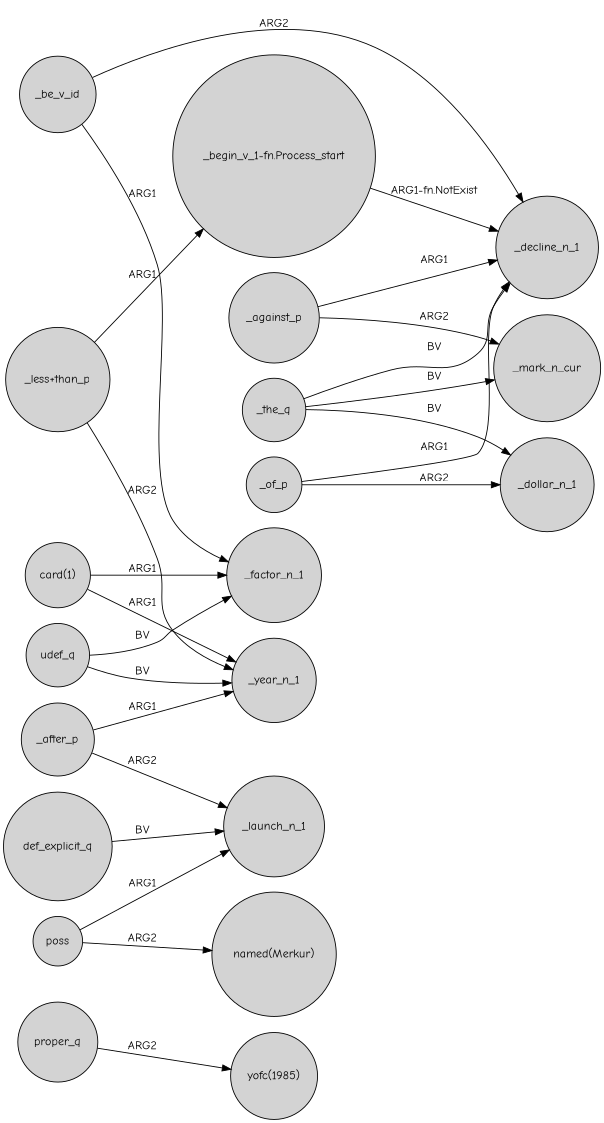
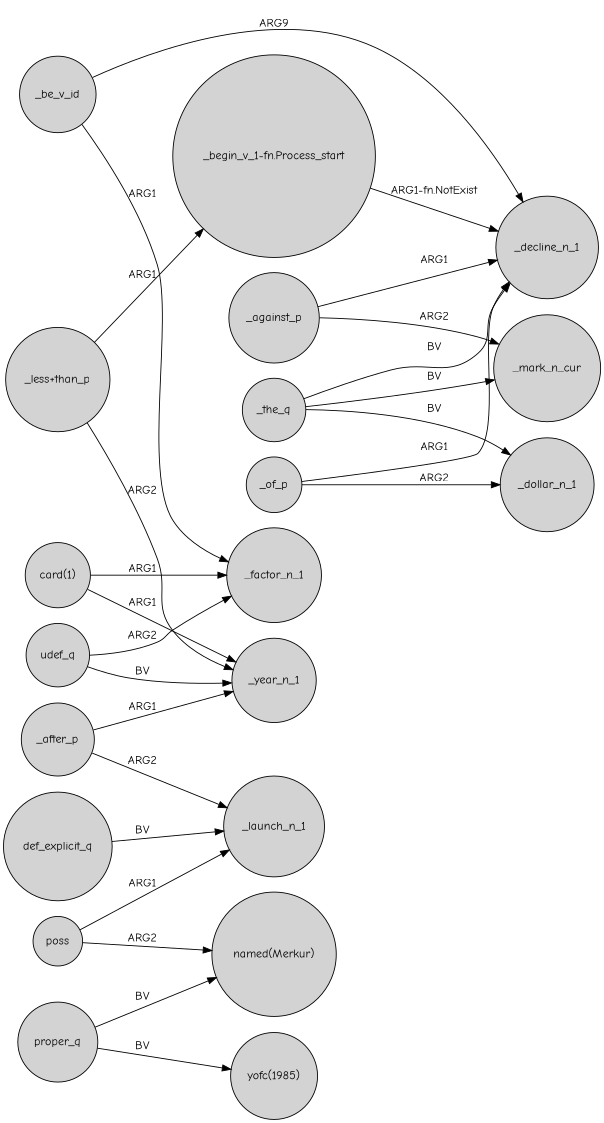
(274, 24) -> (274, 24)
(143, 636) -> (143, 636)
none -> (152, 1004)
(143, 1046) -> (143, 1046)
